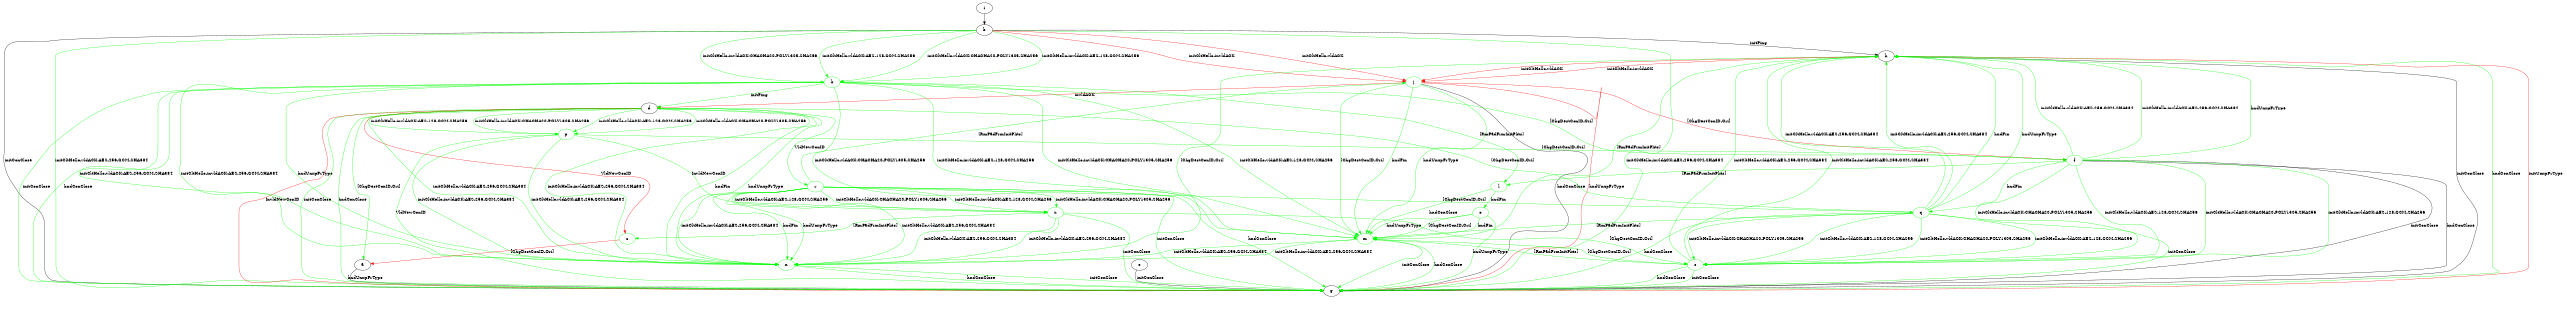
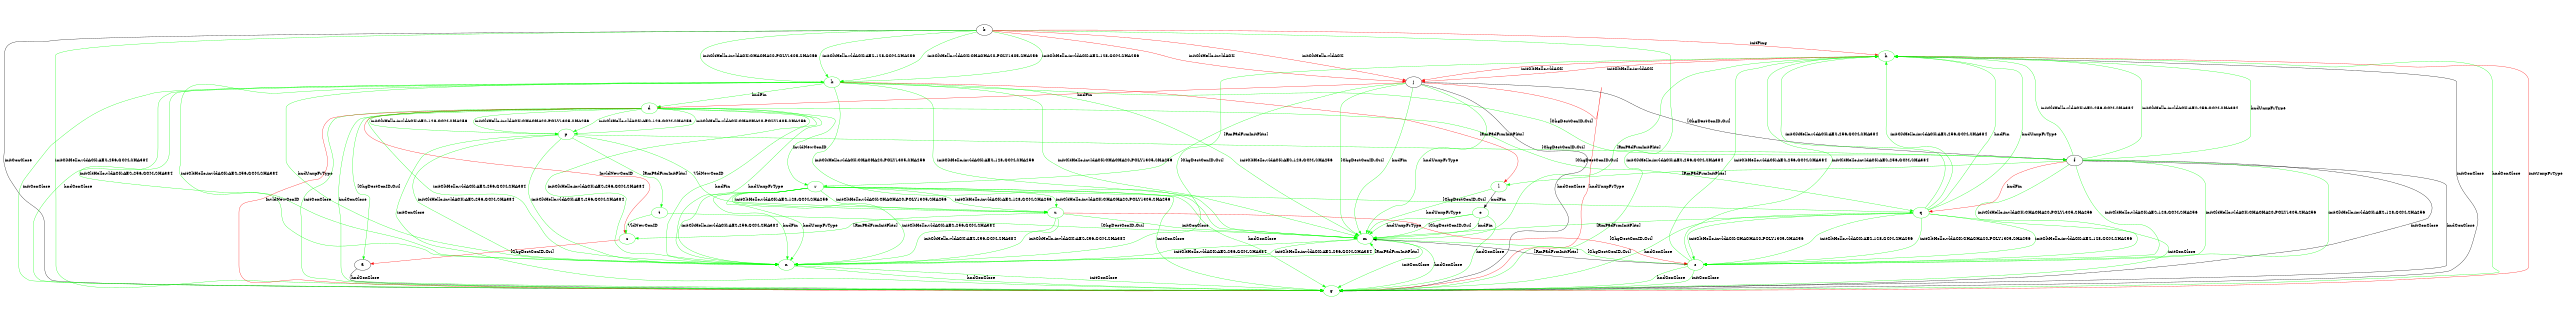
(984, 8) -> none
(1434, 34) -> (1434, 34)
(1886, 56) -> (1886, 56)
(1414, 82) -> (1414, 82)
(760, 95) -> (760, 95)
(1085, 95) -> (1085, 95)
(1196, 97) -> (1196, 97)
(649, 108) -> (649, 108)
(1088, 115) -> (1125, 171)
(1292, 131) -> (1289, 114)
(1740, 135) -> (1740, 135)
(811, 147) -> (811, 147)
(2075, 160) -> (2075, 160)
(617, 174) -> (617, 174)
(710, 174) -> (710, 174)
(2001, 191) -> (2001, 191)
(1491, 198) -> (1491, 198)
(412, 213) -> (412, 213)
none -> (660, 213)
(1444, 213) -> (1444, 213)
(1377, 219) -> (1377, 219)
(1491, 252) -> (1491, 252)
(1532, 254) -> (1532, 254)
none -> (1089, 260)
(1140, 265) -> none
(1129, 277) -> (1187, 228)
(366, 278) -> (366, 278)
(1332, 291) -> (1332, 291)
